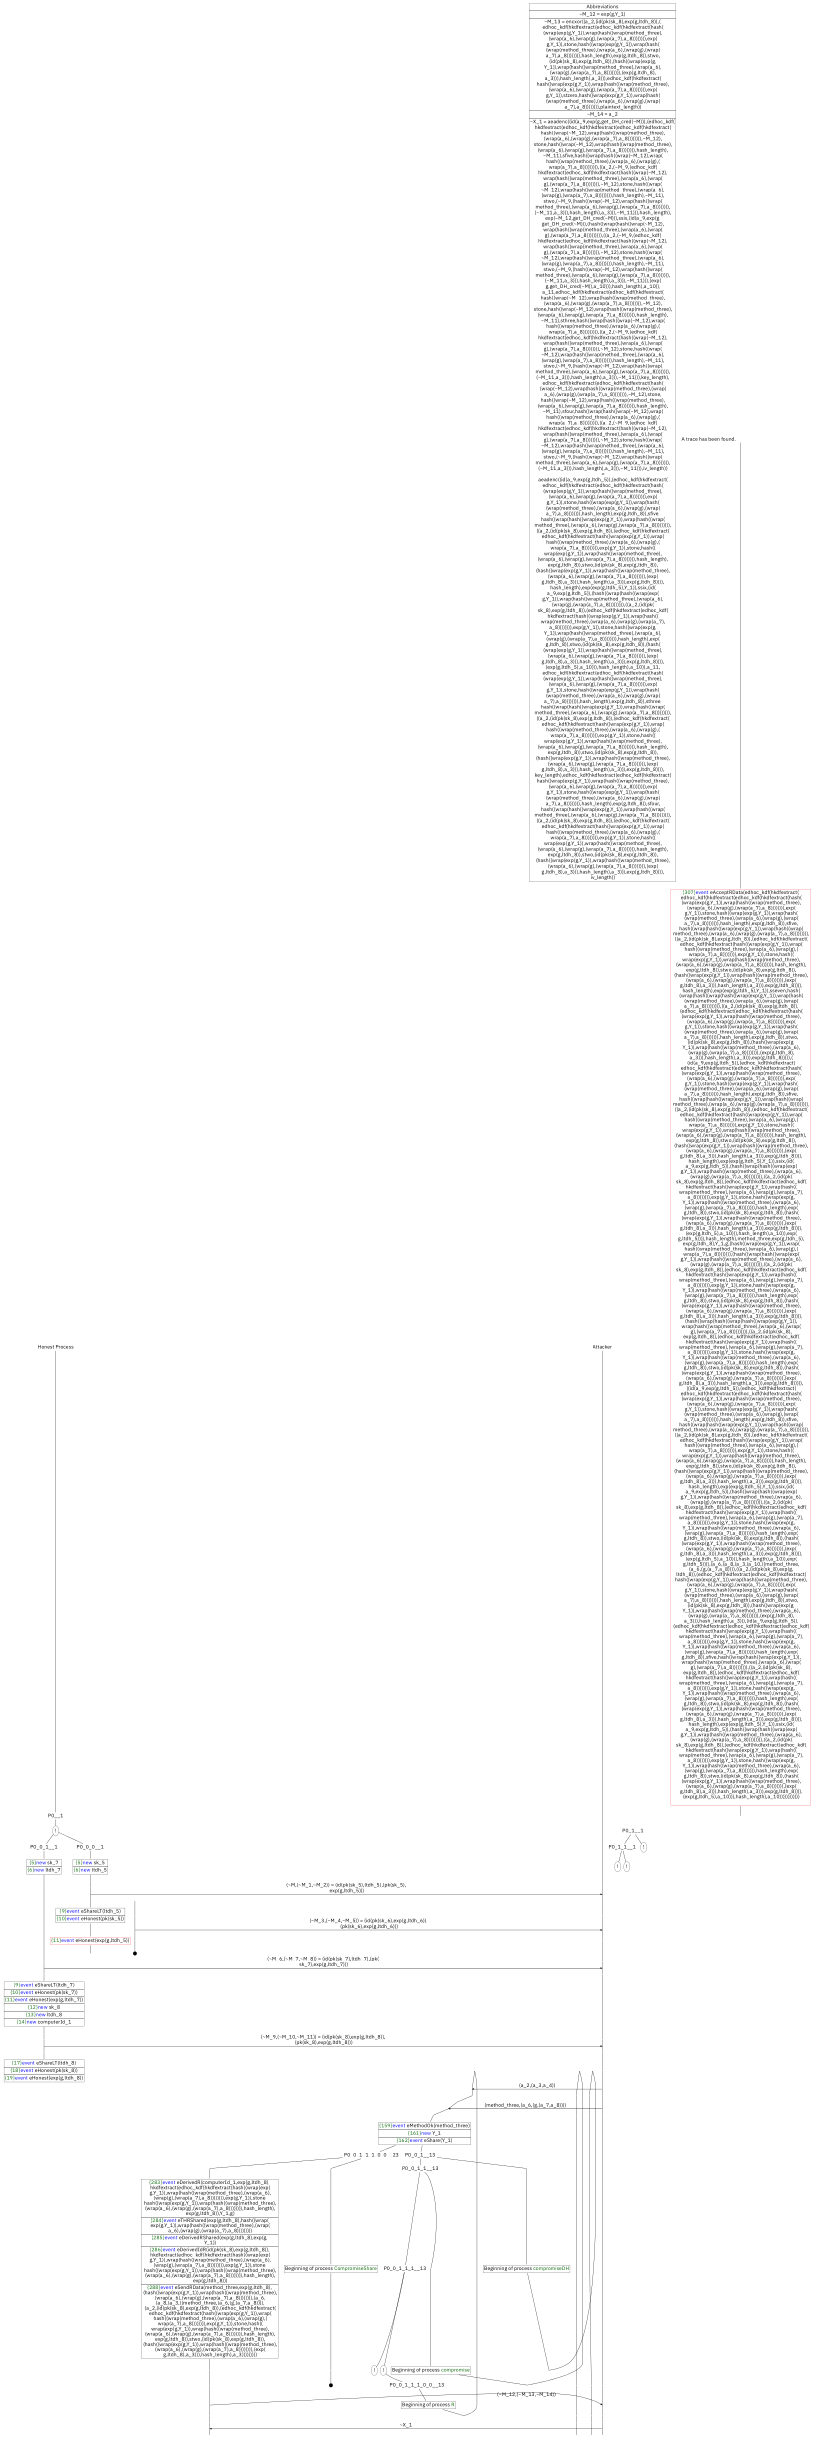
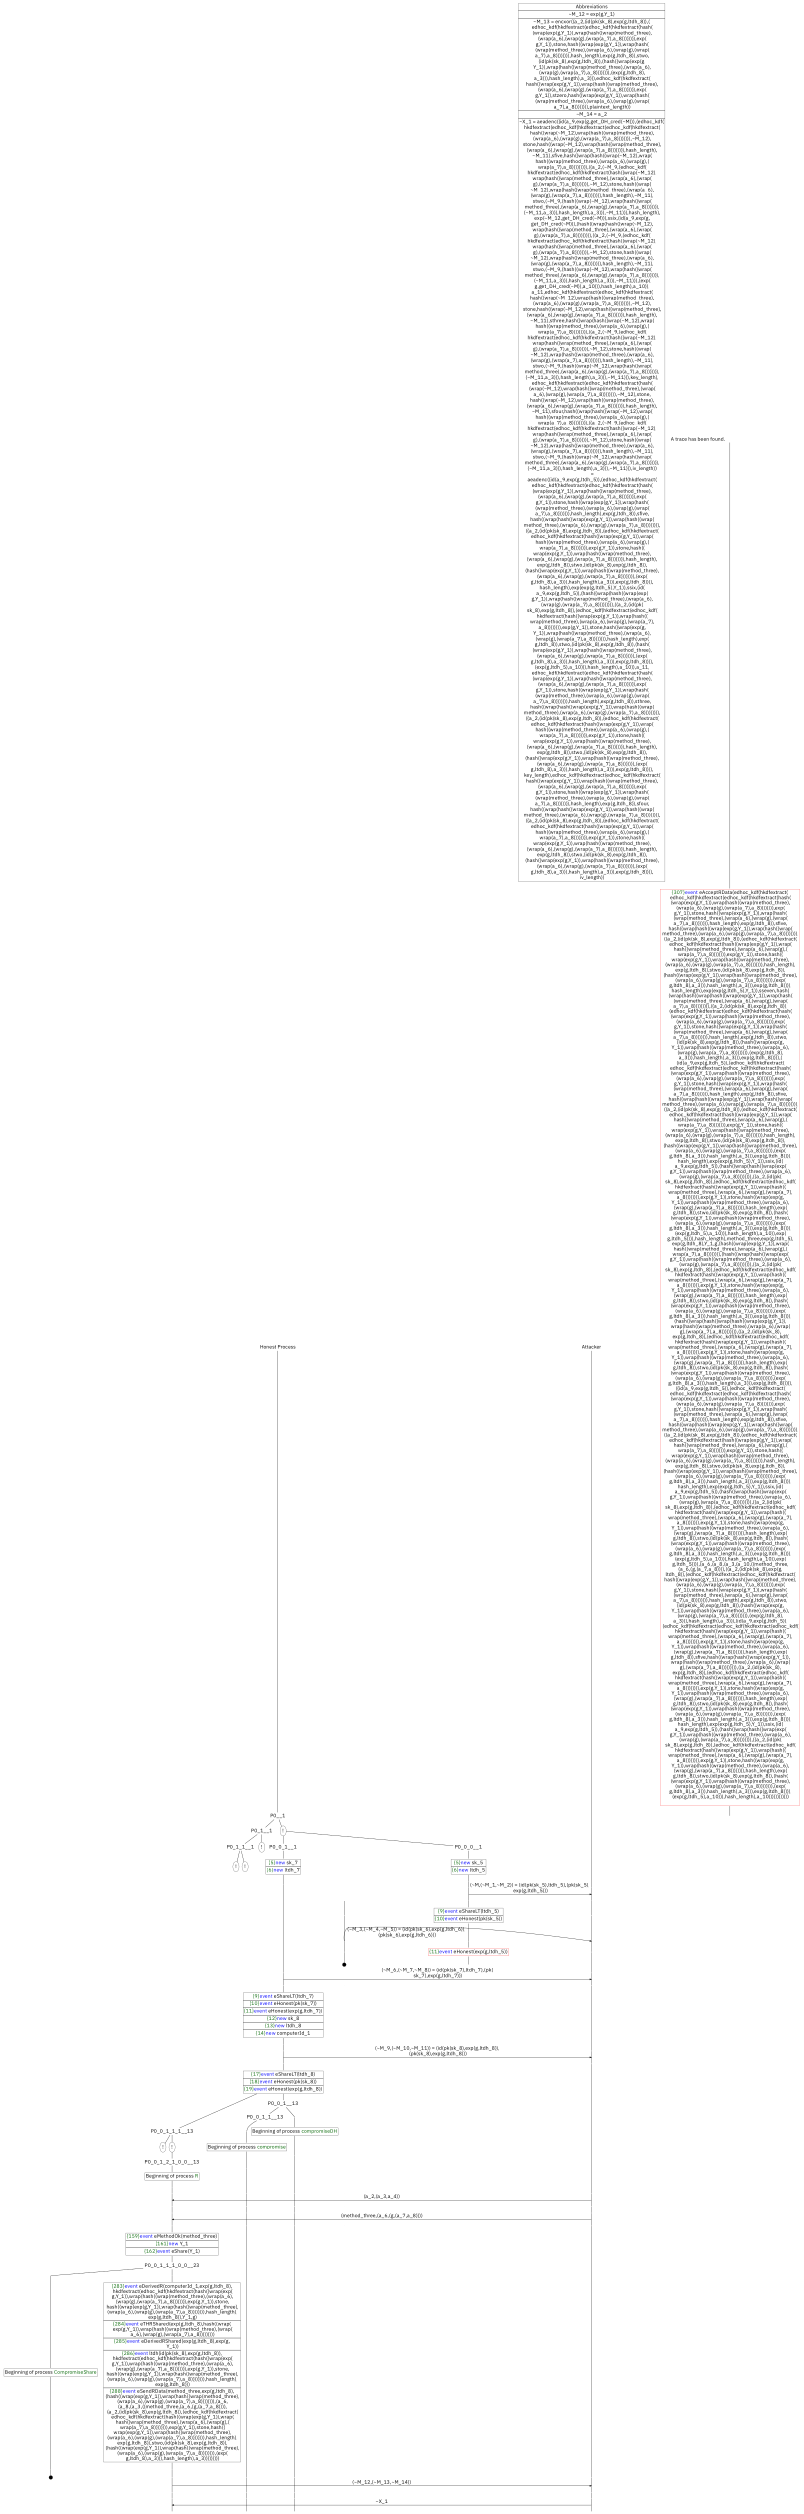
none -> (270, 1823)
(422, 2149) -> (283, 2097)
(413, 2219) -> (218, 2111)
(223, 2250) -> (185, 2353)
(417, 2385) -> (172, 2162)
